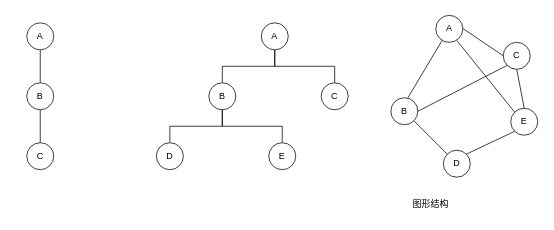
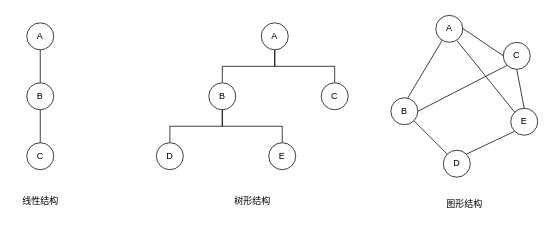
none -> (40, 201)
none -> (252, 201)
(431, 204) -> (465, 204)
